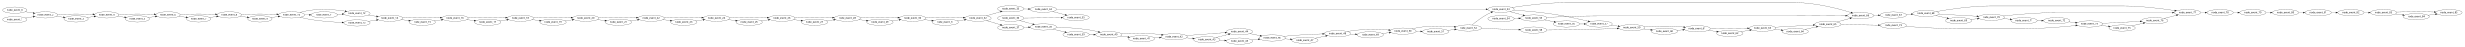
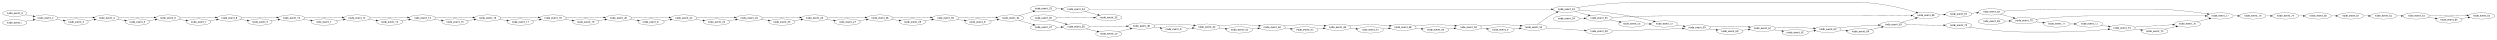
(1941, 17) -> none
(321, 21) -> (372, 20)
(1222, 40) -> (1288, 29)
